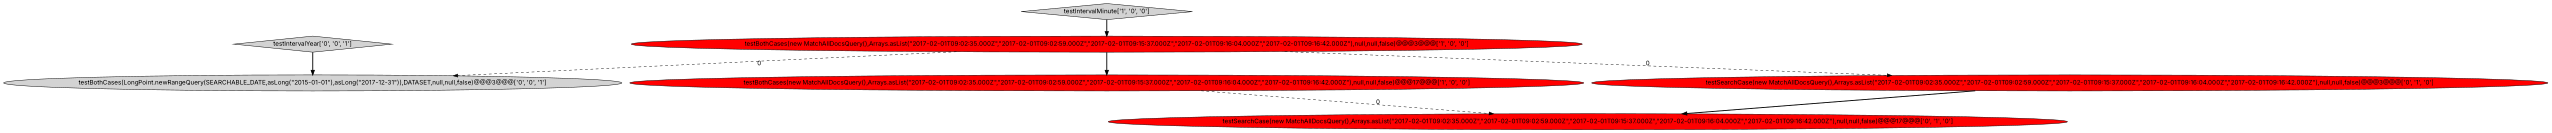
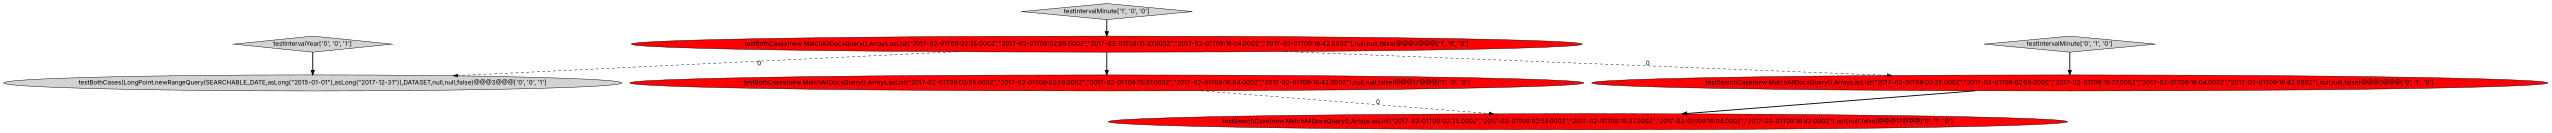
none -> (2070, 44)
